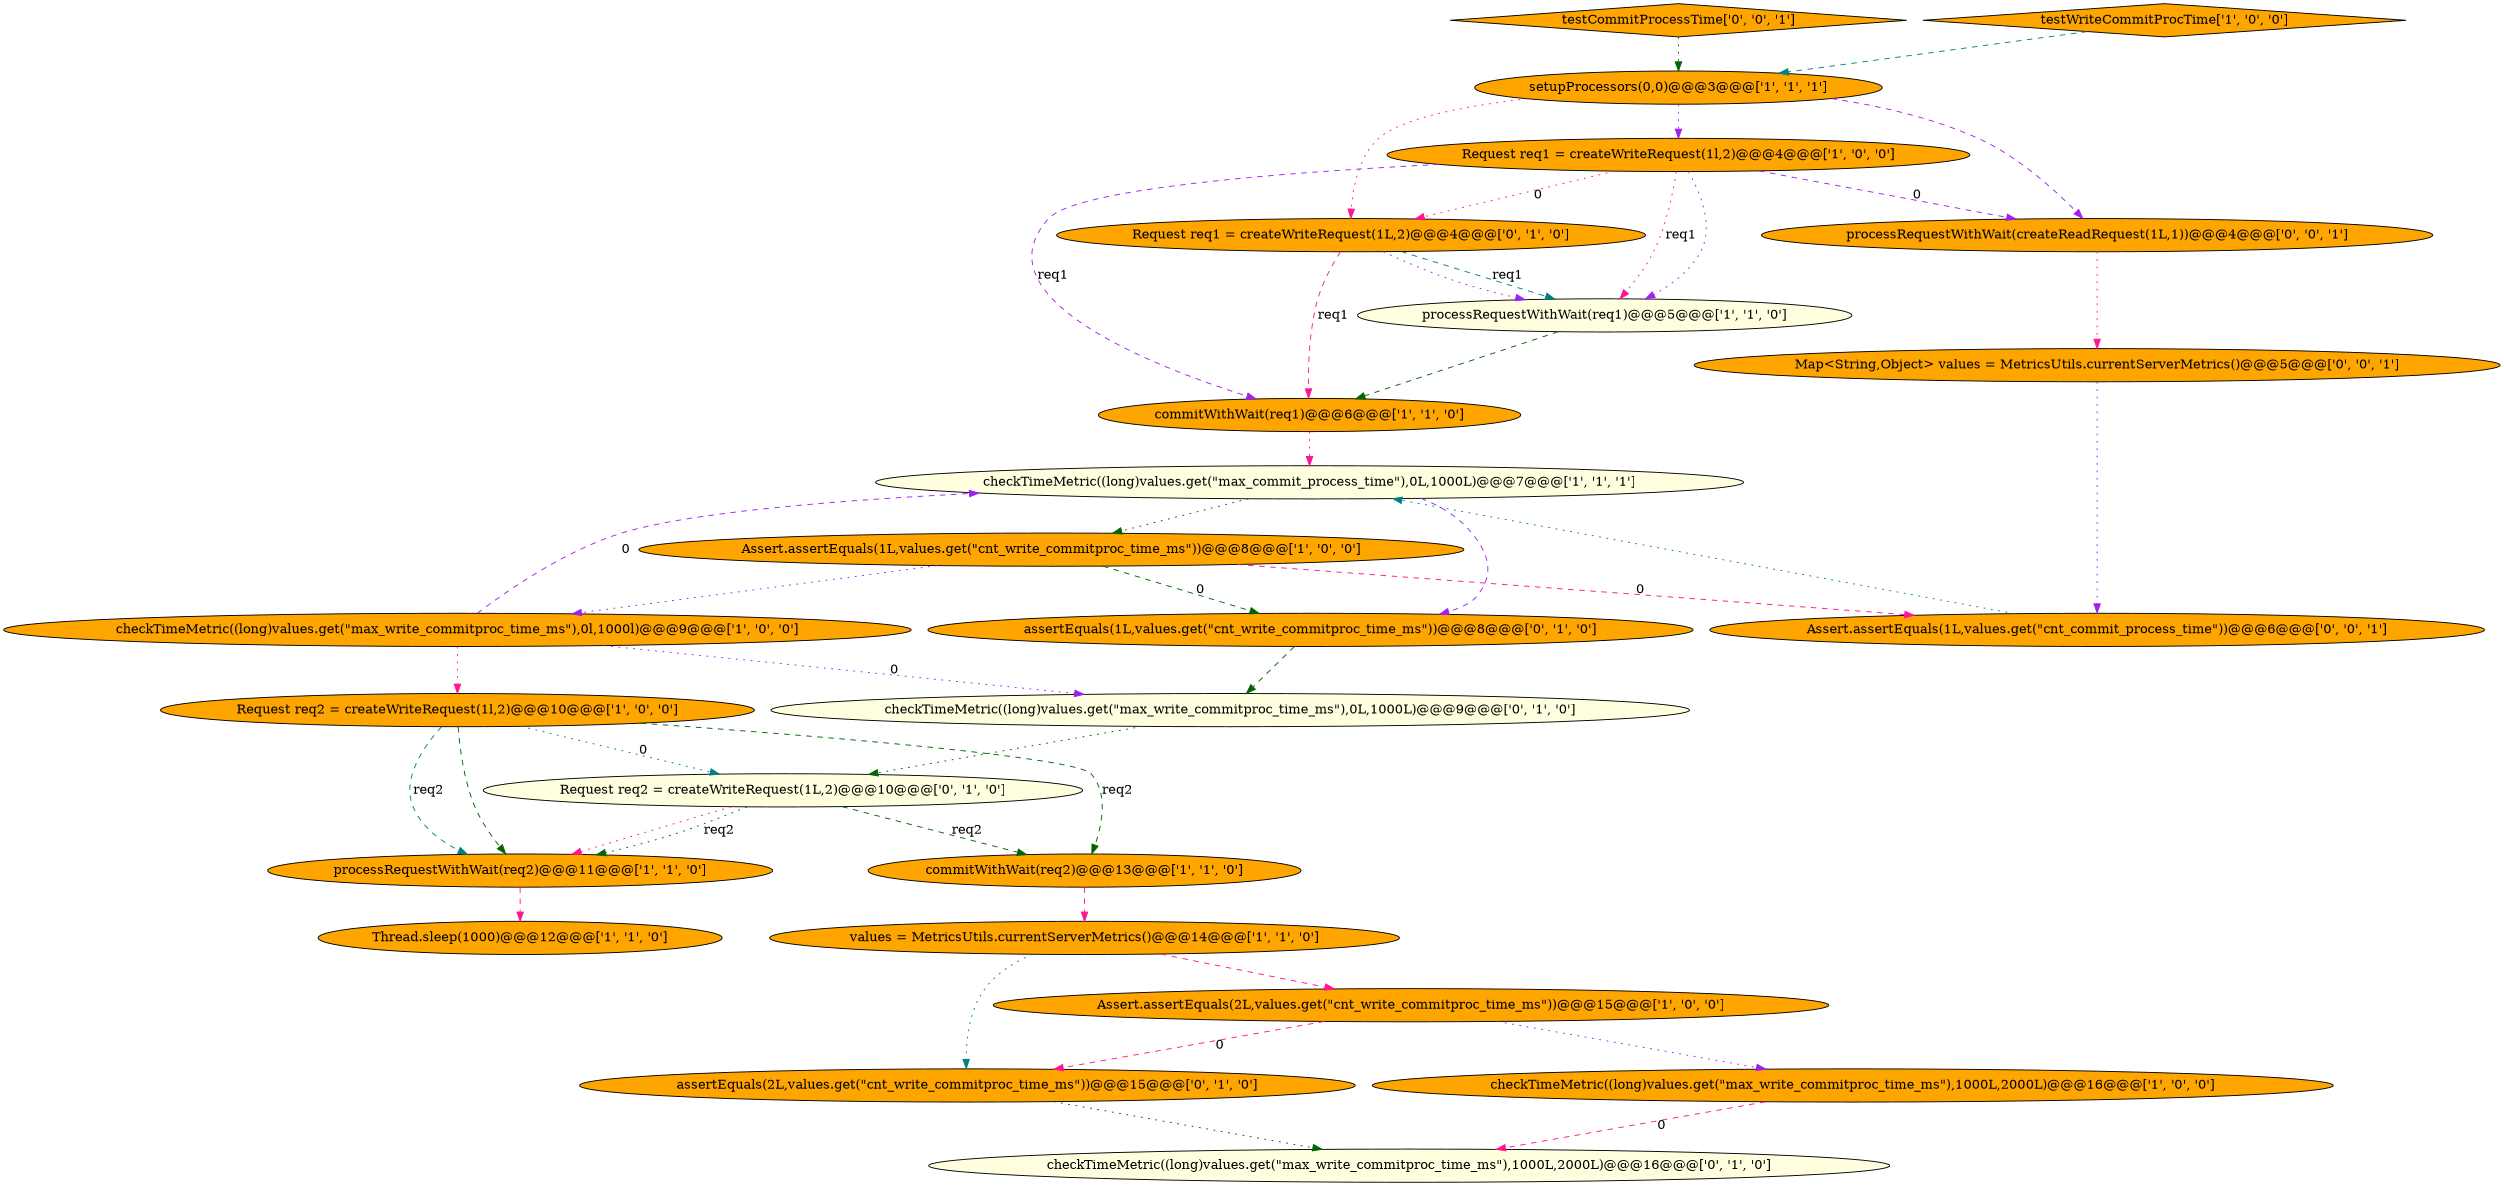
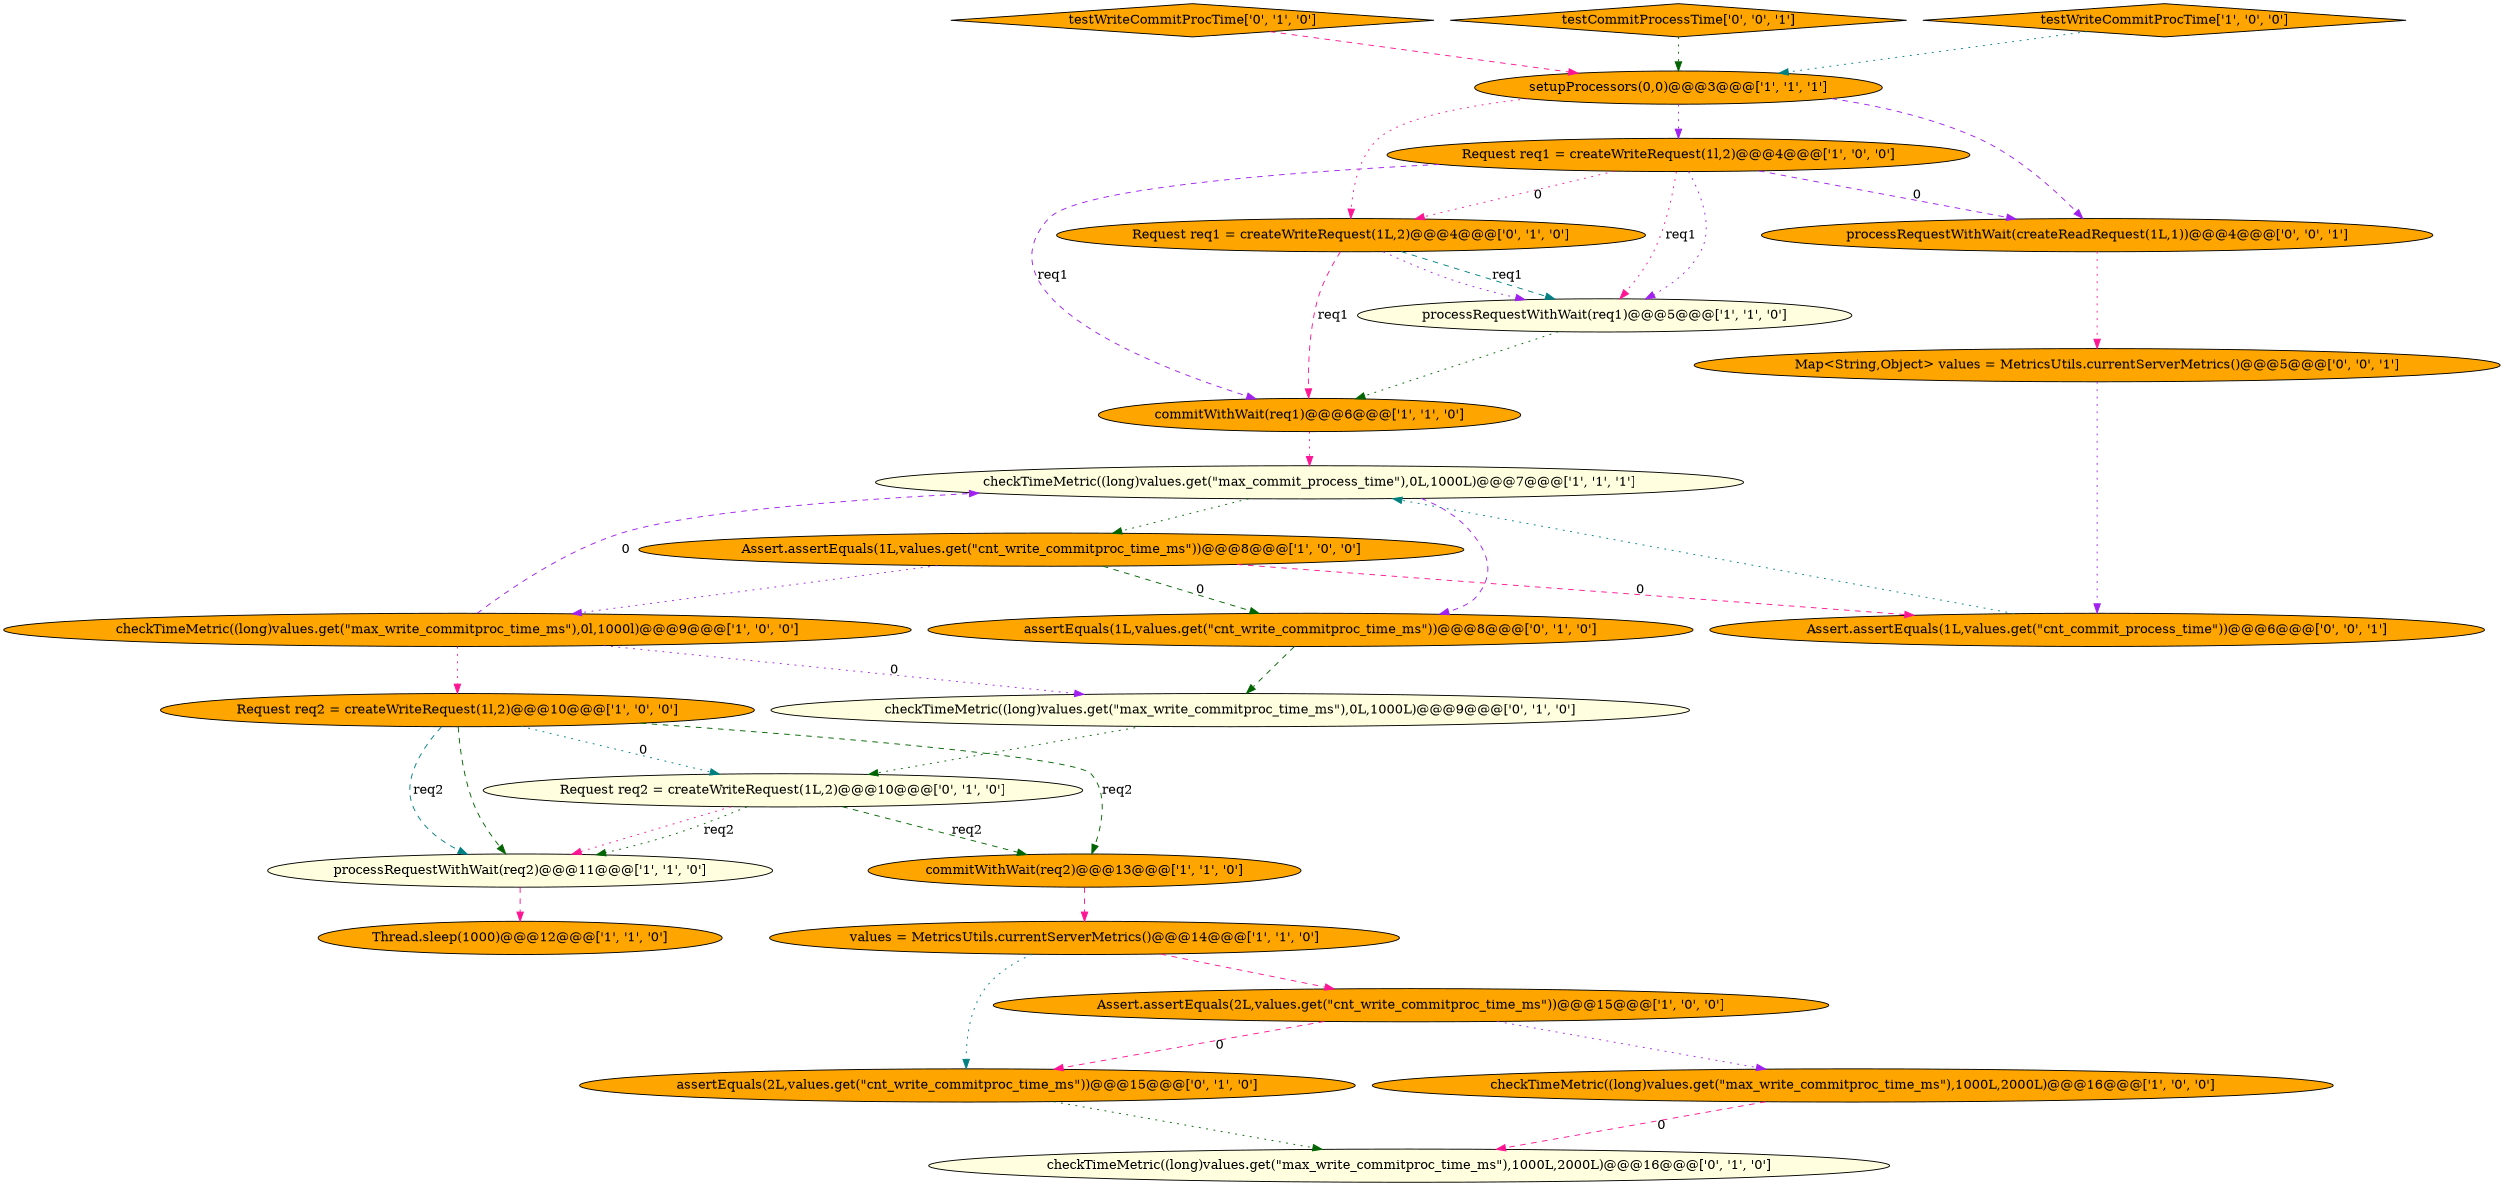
none -> (1192, 20)
(1938, 52) -> (1938, 52)
(1462, 364) -> (1462, 364)
(520, 871) -> (520, 871)
